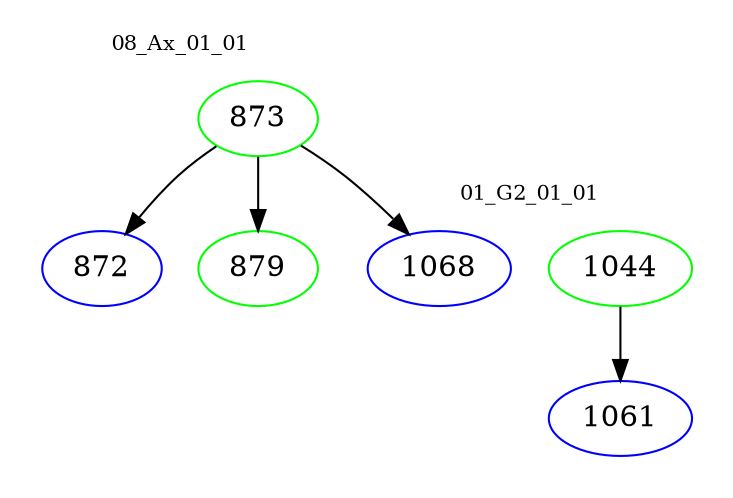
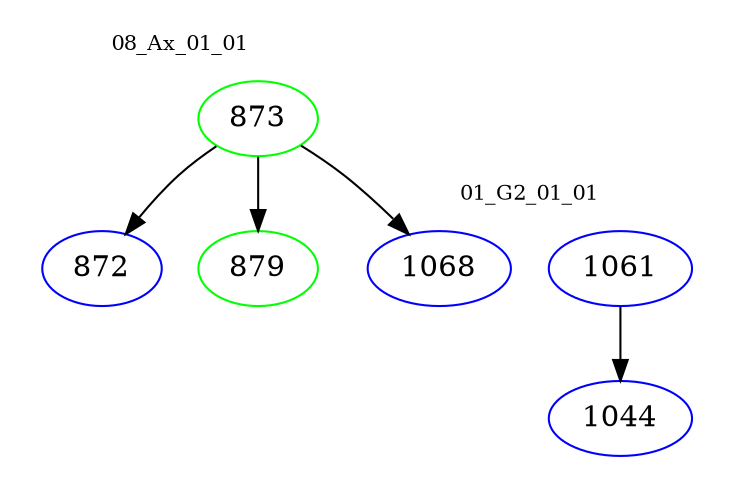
(620, 269) -> (620, 418)
(620, 333) -> (620, 333)
